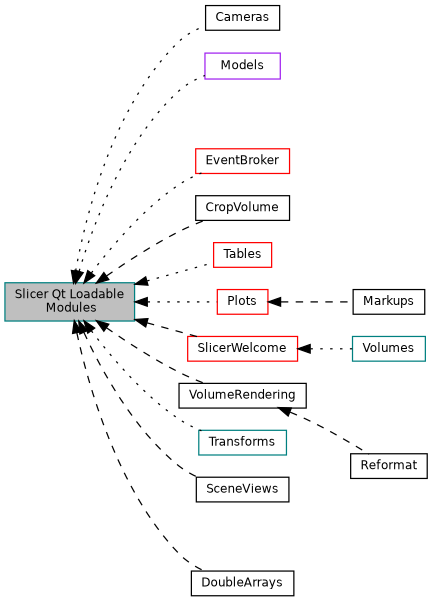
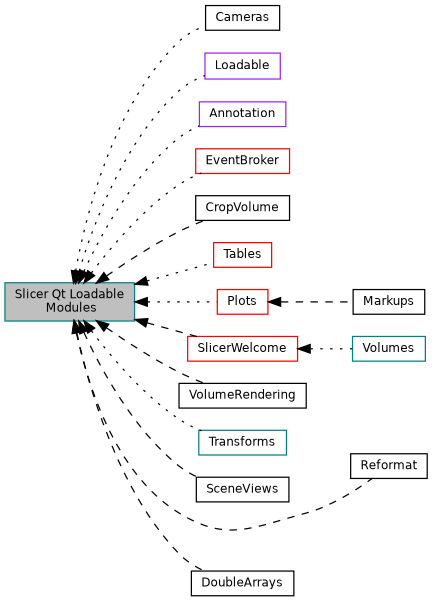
(243, 66) -> (243, 66)
none -> (243, 114)
(330, 432) -> (177, 512)
